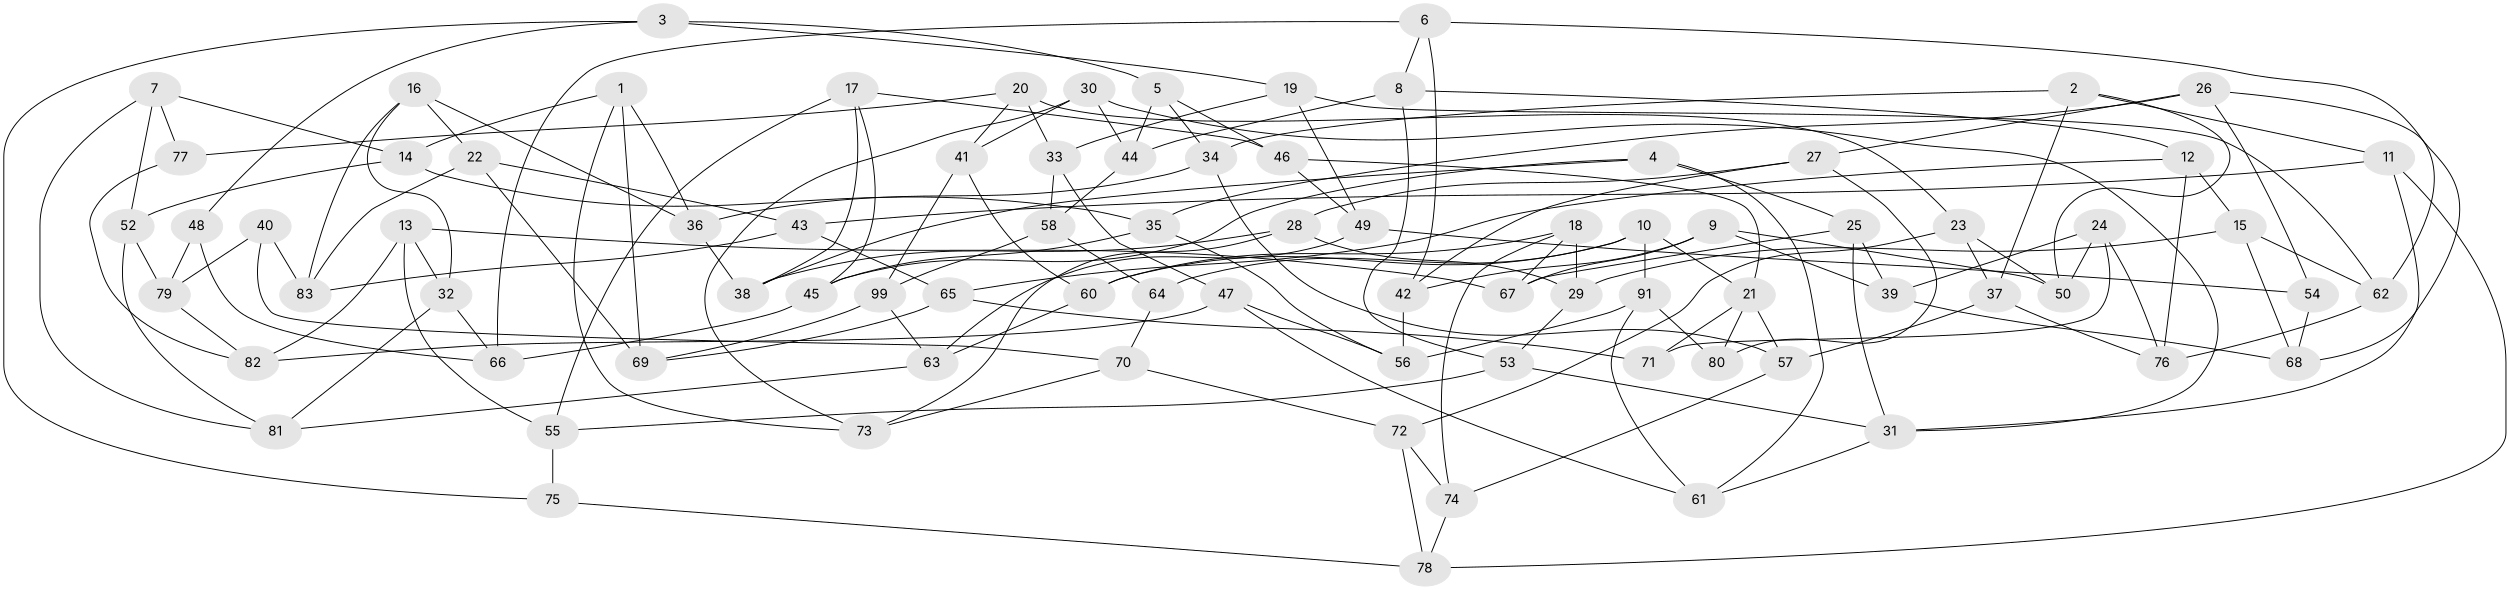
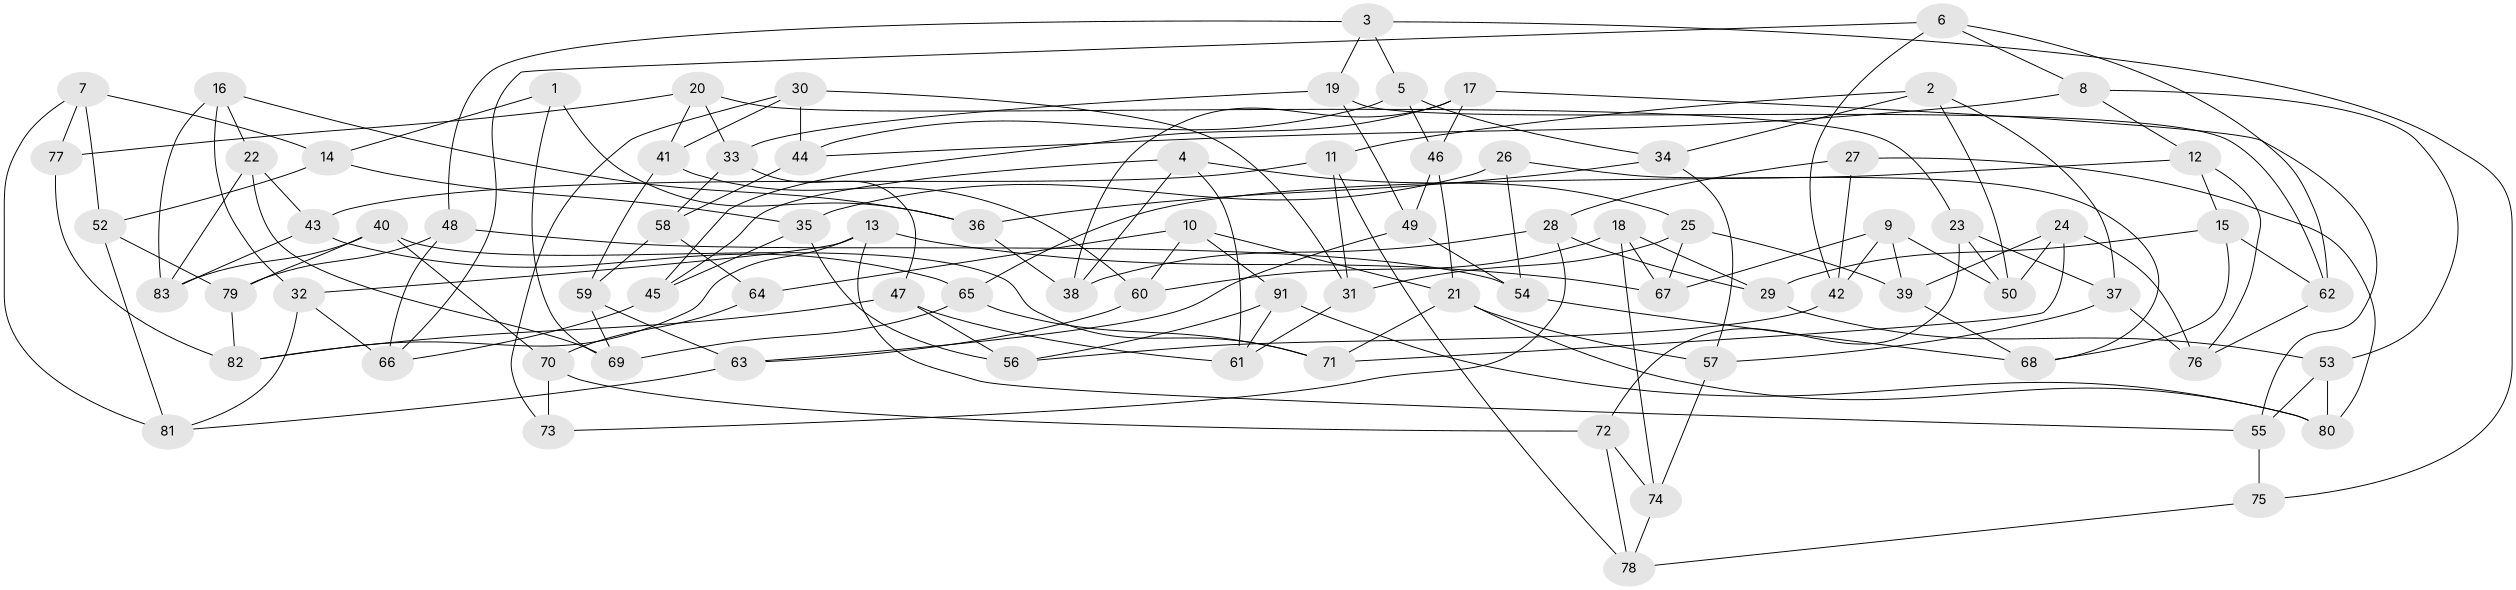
(1992, 127) -> none
none -> (888, 248)
none -> (841, 254)
(880, 295) -> (585, 295)
(595, 361) -> none
(1691, 396) -> (2328, 398)
